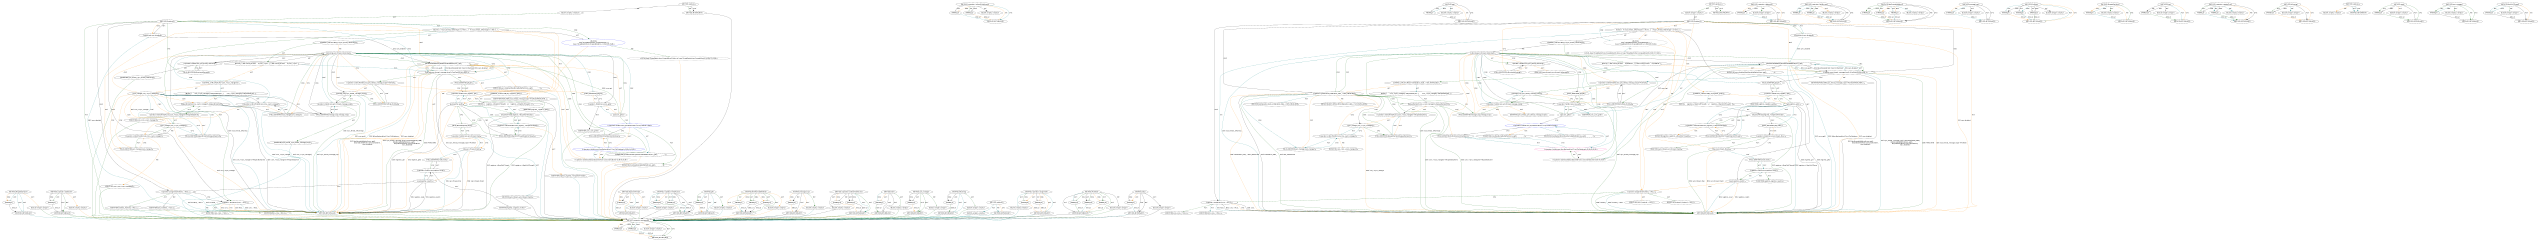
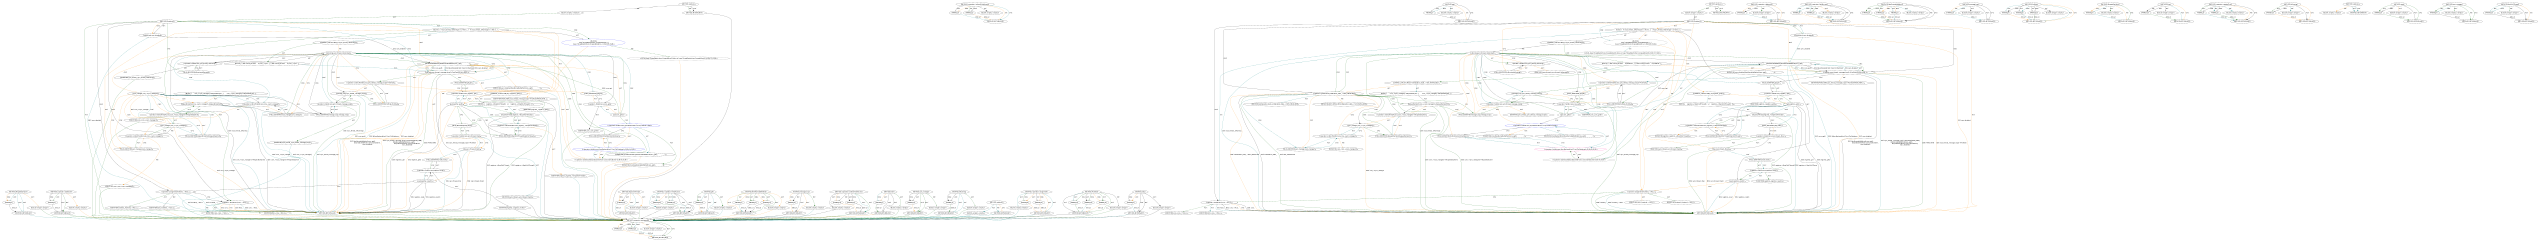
(221, 83) -> none
